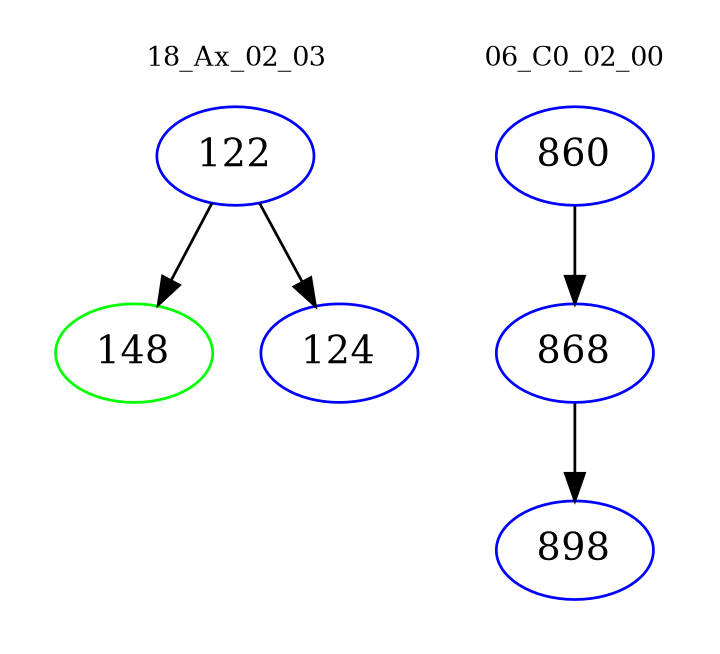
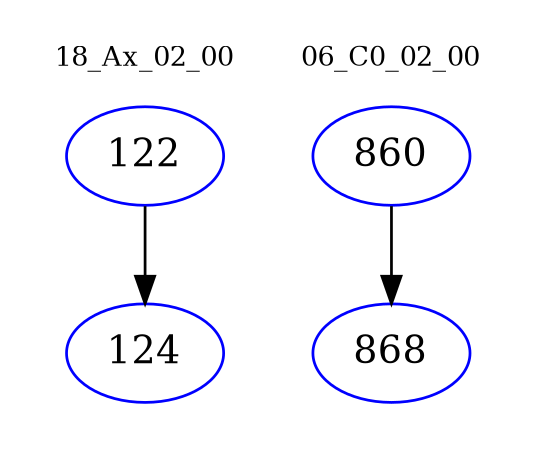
(237, 59) -> (145, 59)
(134, 353) -> none
(575, 550) -> none
